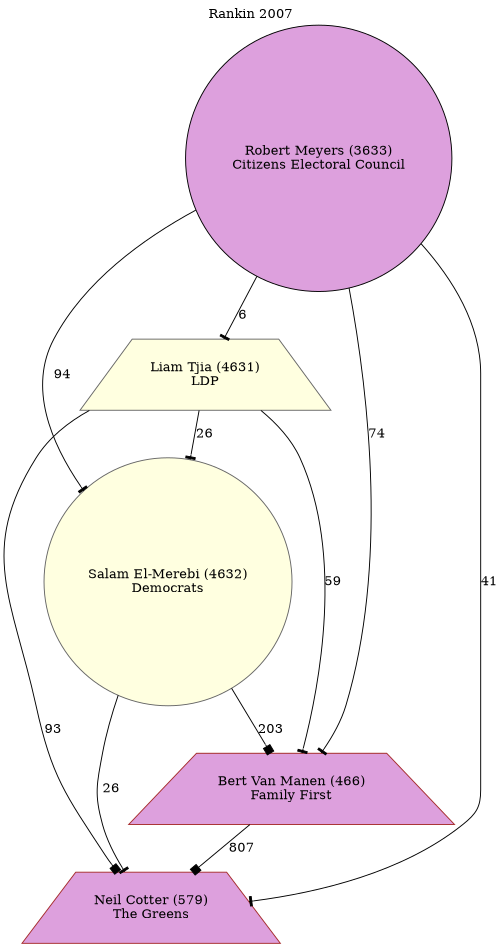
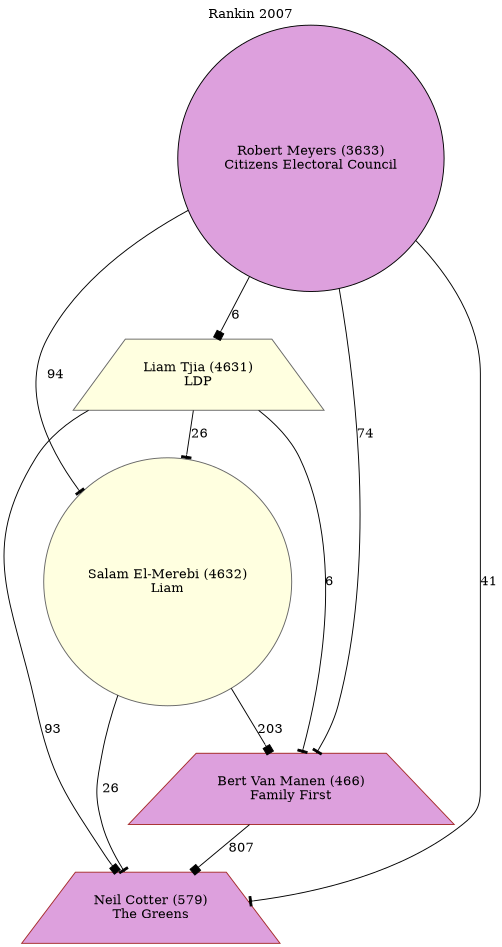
(241, 306) -> (235, 303)
(168, 582) -> (168, 582)
(333, 582) -> (330, 582)
